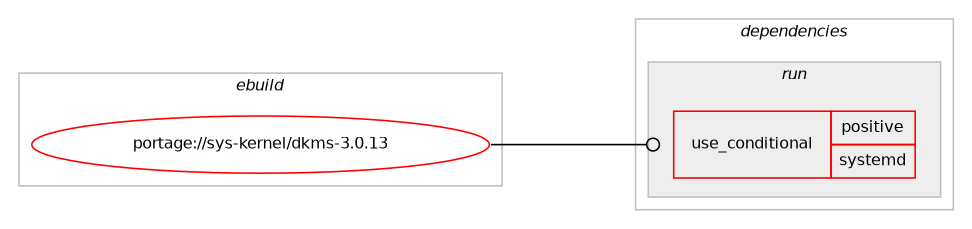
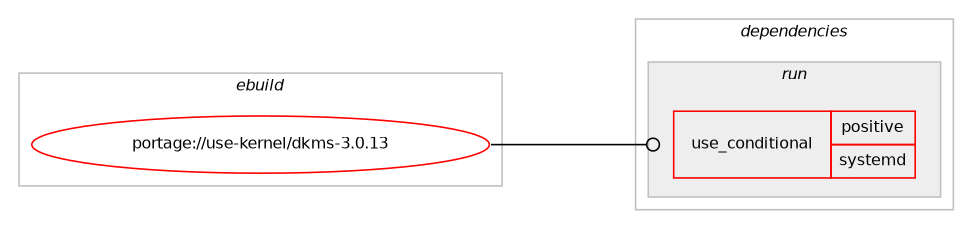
(261, 145) -> (261, 145)
